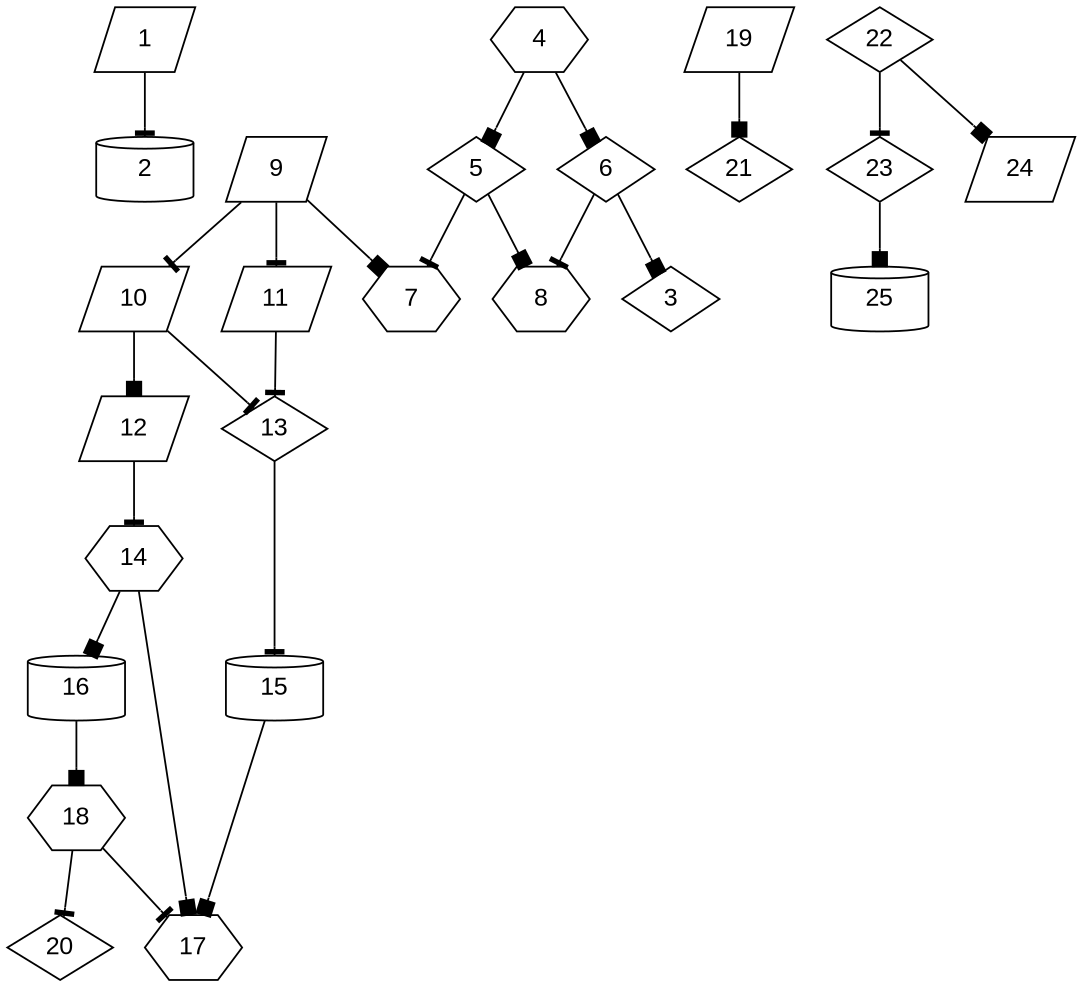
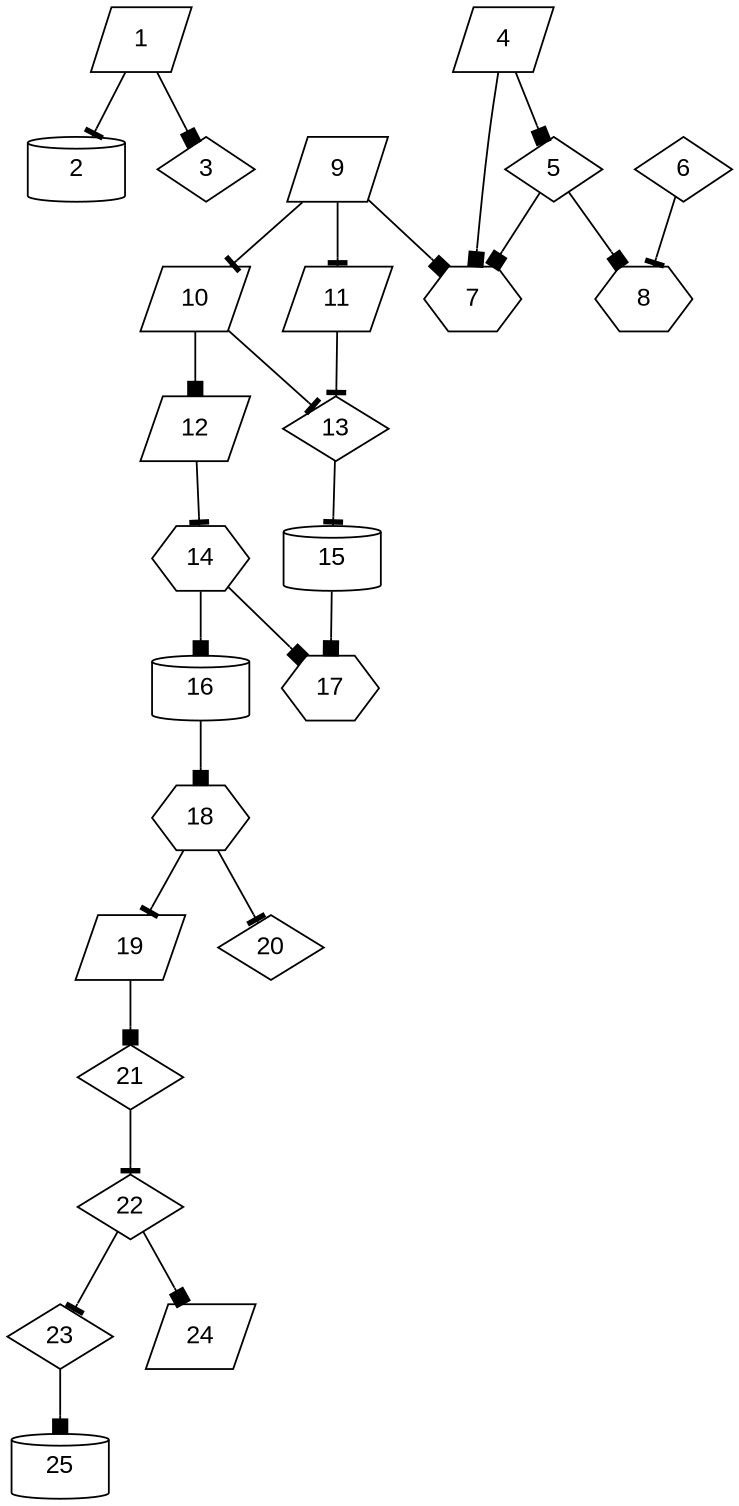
(539, 40) -> (503, 40)
(571, 100) -> (486, 160)
(448, 226) -> (521, 222)
(634, 226) -> (172, 100)
(132, 879) -> (168, 879)
none -> (130, 1138)
